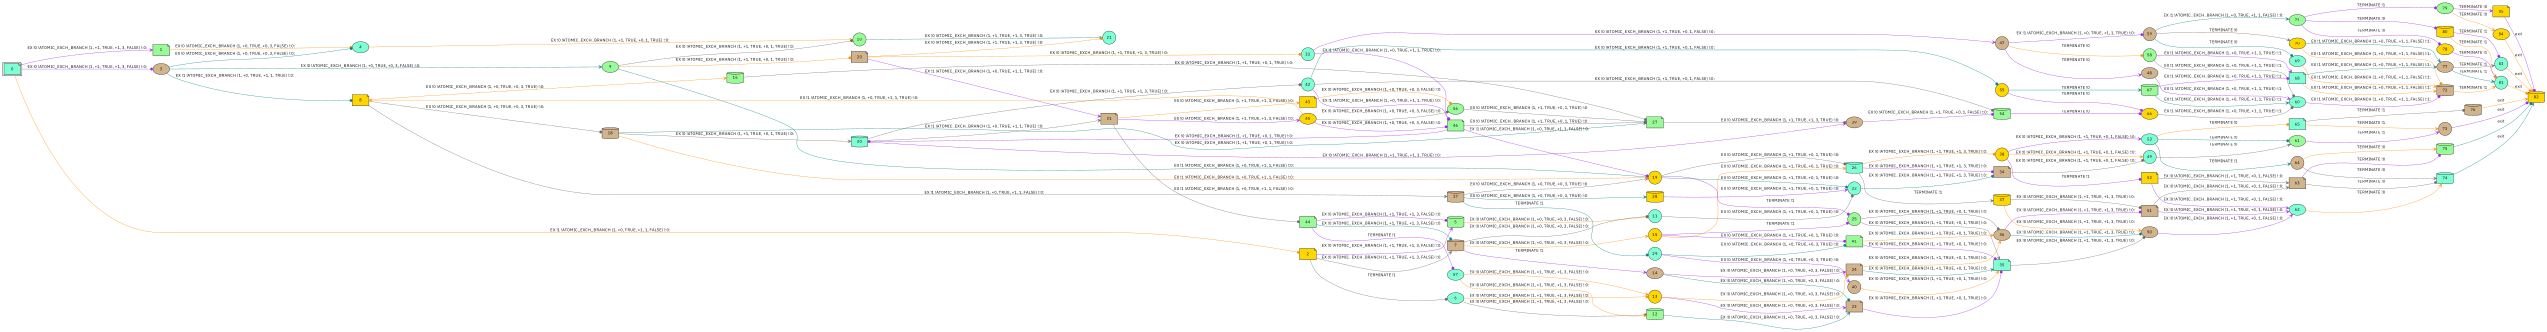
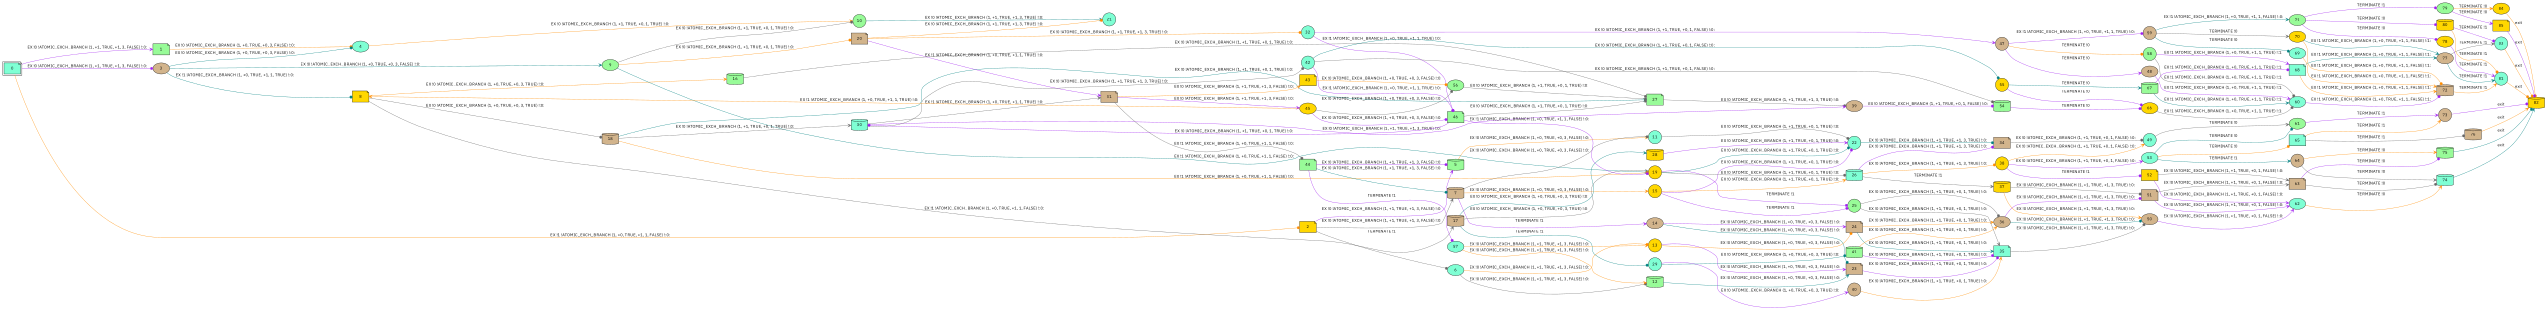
(1555, 223) -> (1549, 142)
(1753, 239) -> (1755, 165)
(1854, 241) -> (1854, 252)
